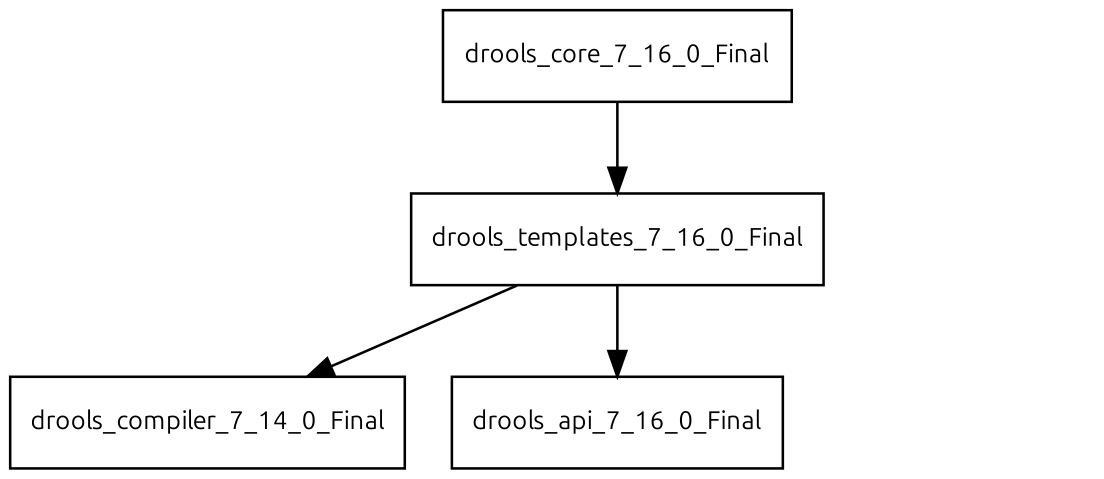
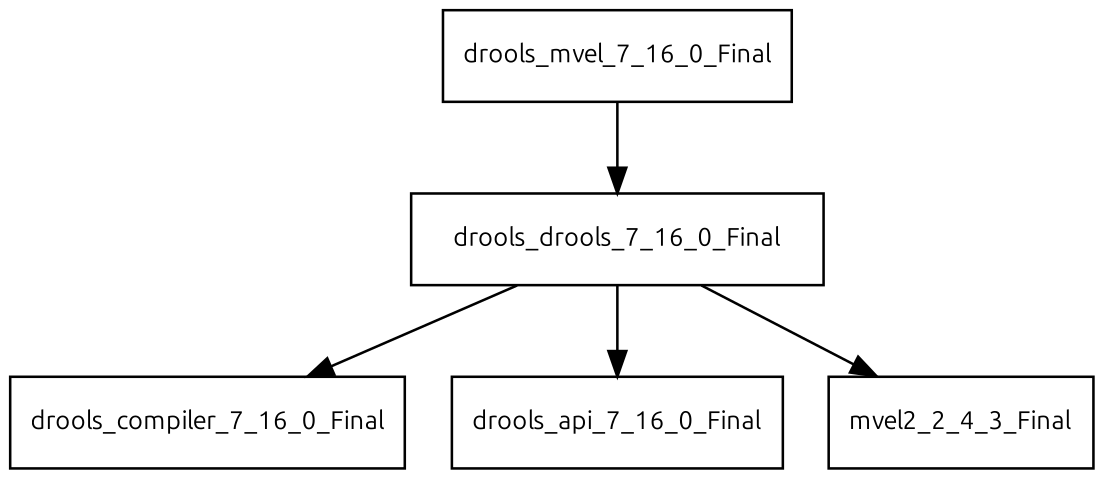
(617, 56) -> (617, 56)
(617, 239) -> (617, 239)
(207, 423) -> (207, 423)
none -> (961, 423)
